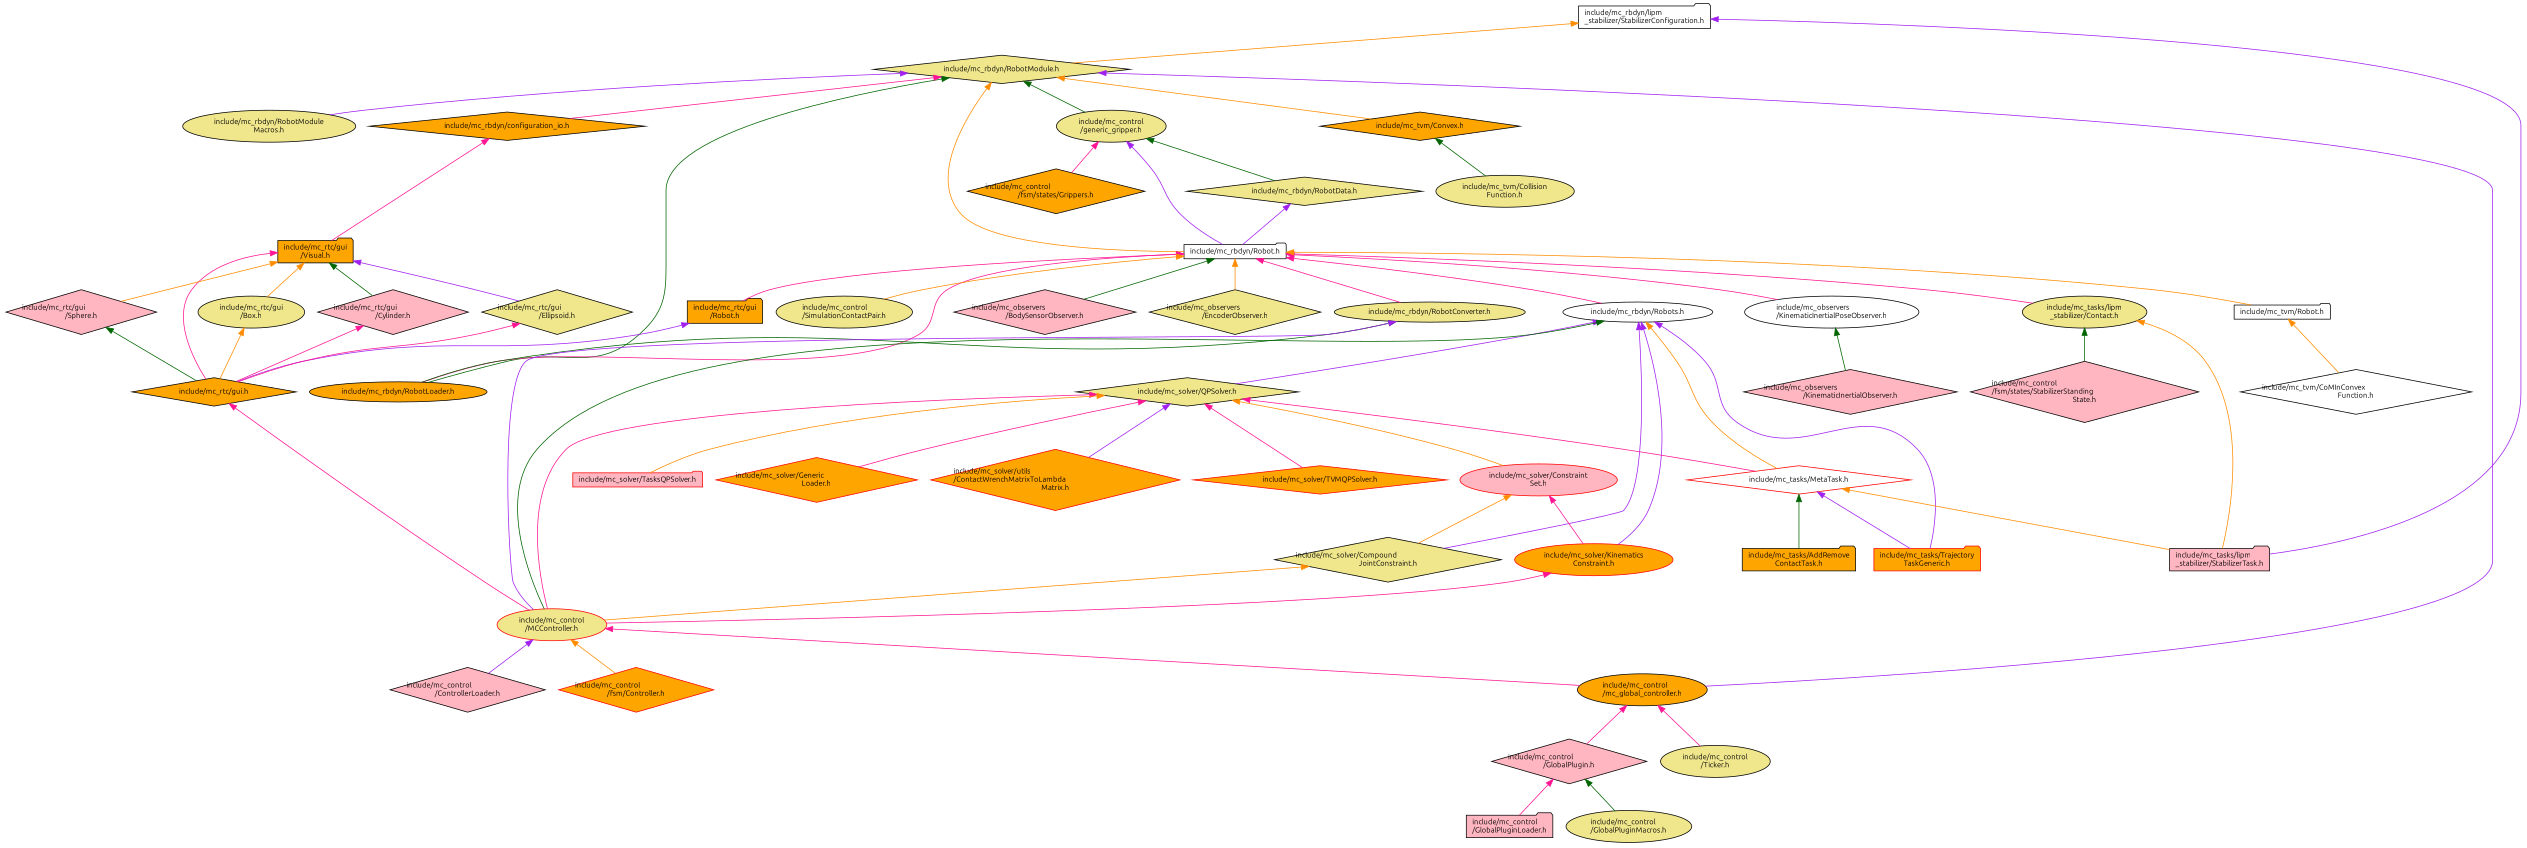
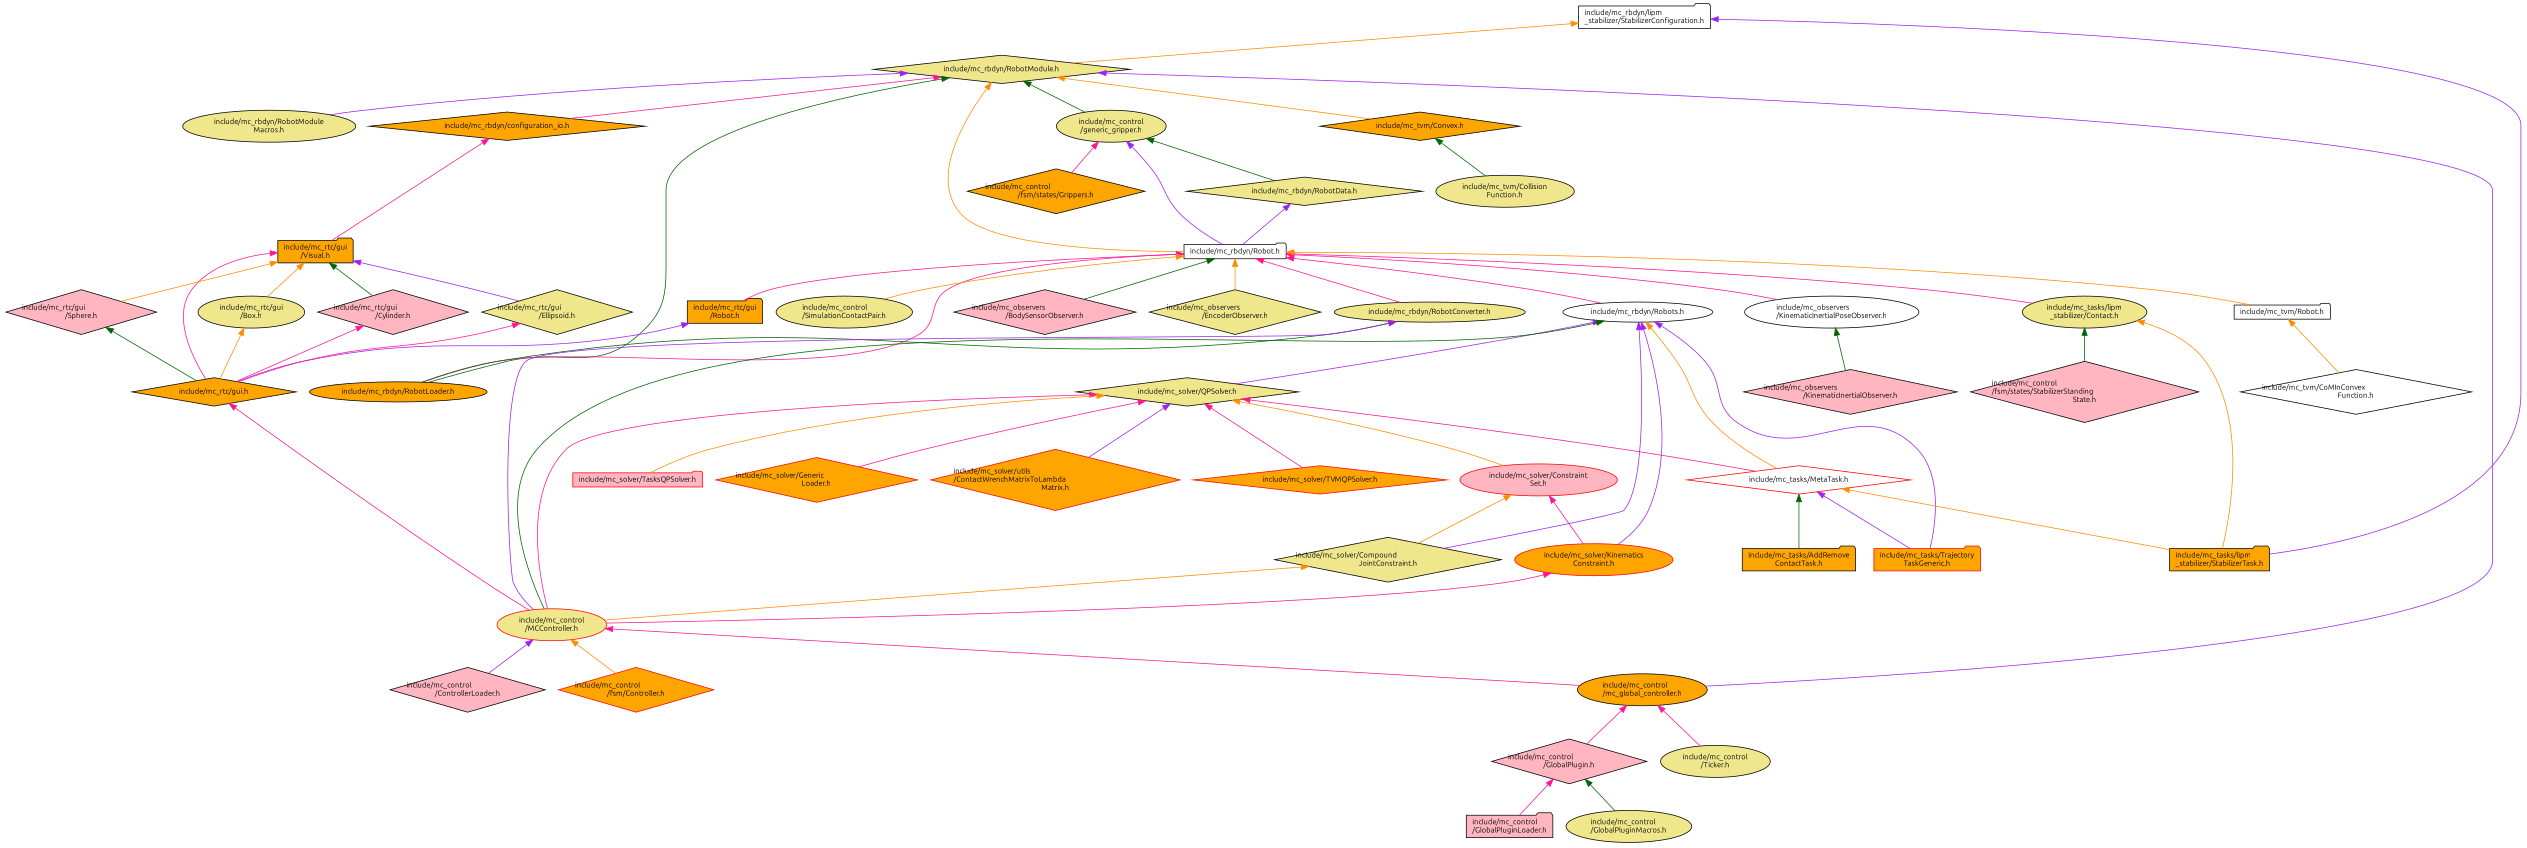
(2220, 560) -> (2220, 560)
